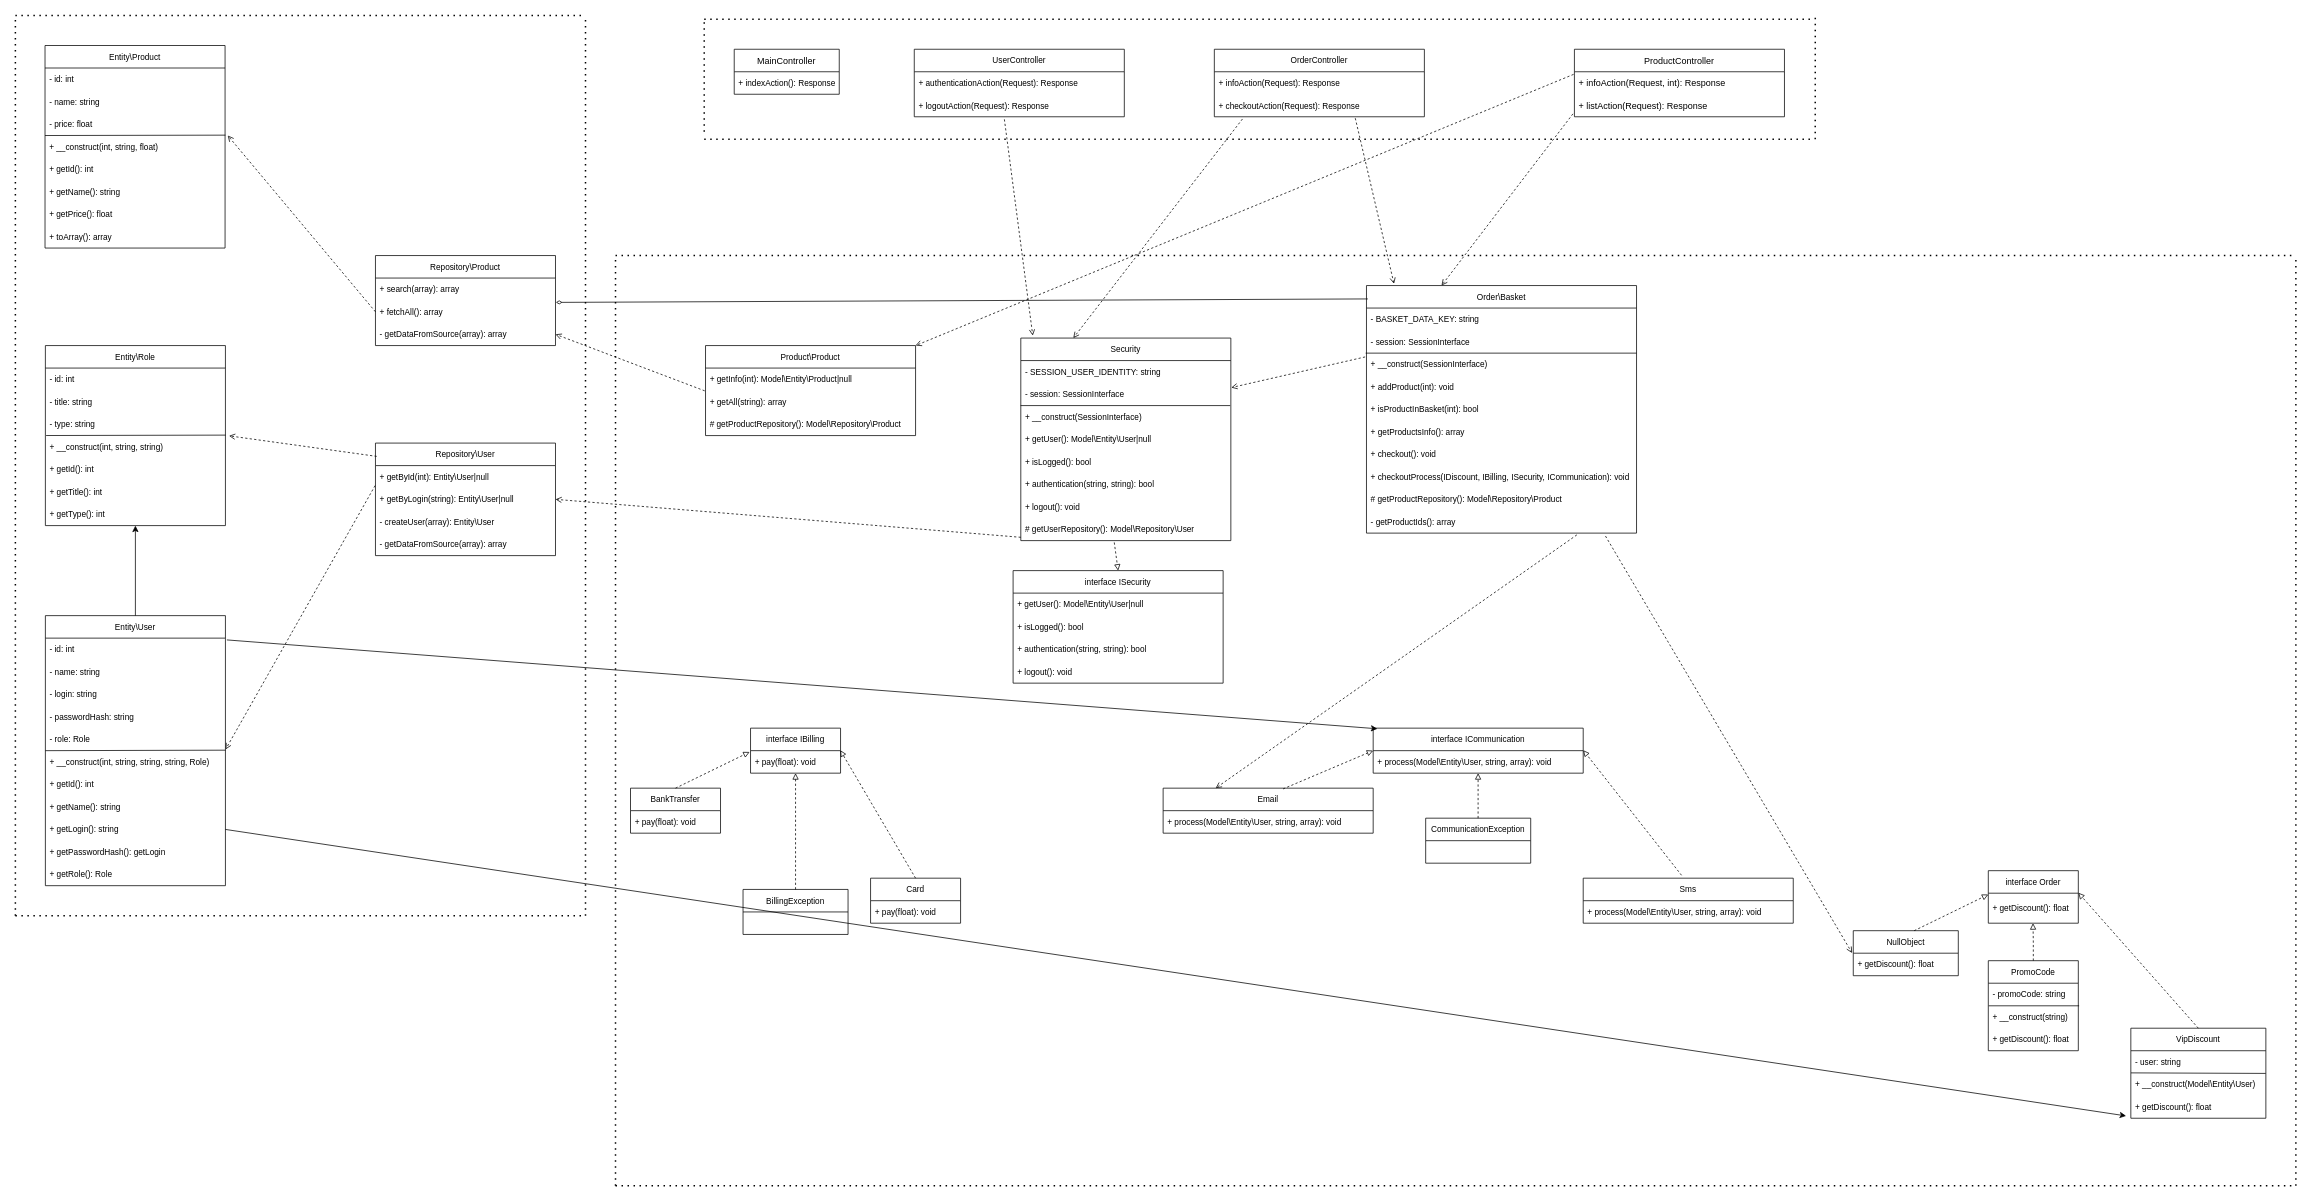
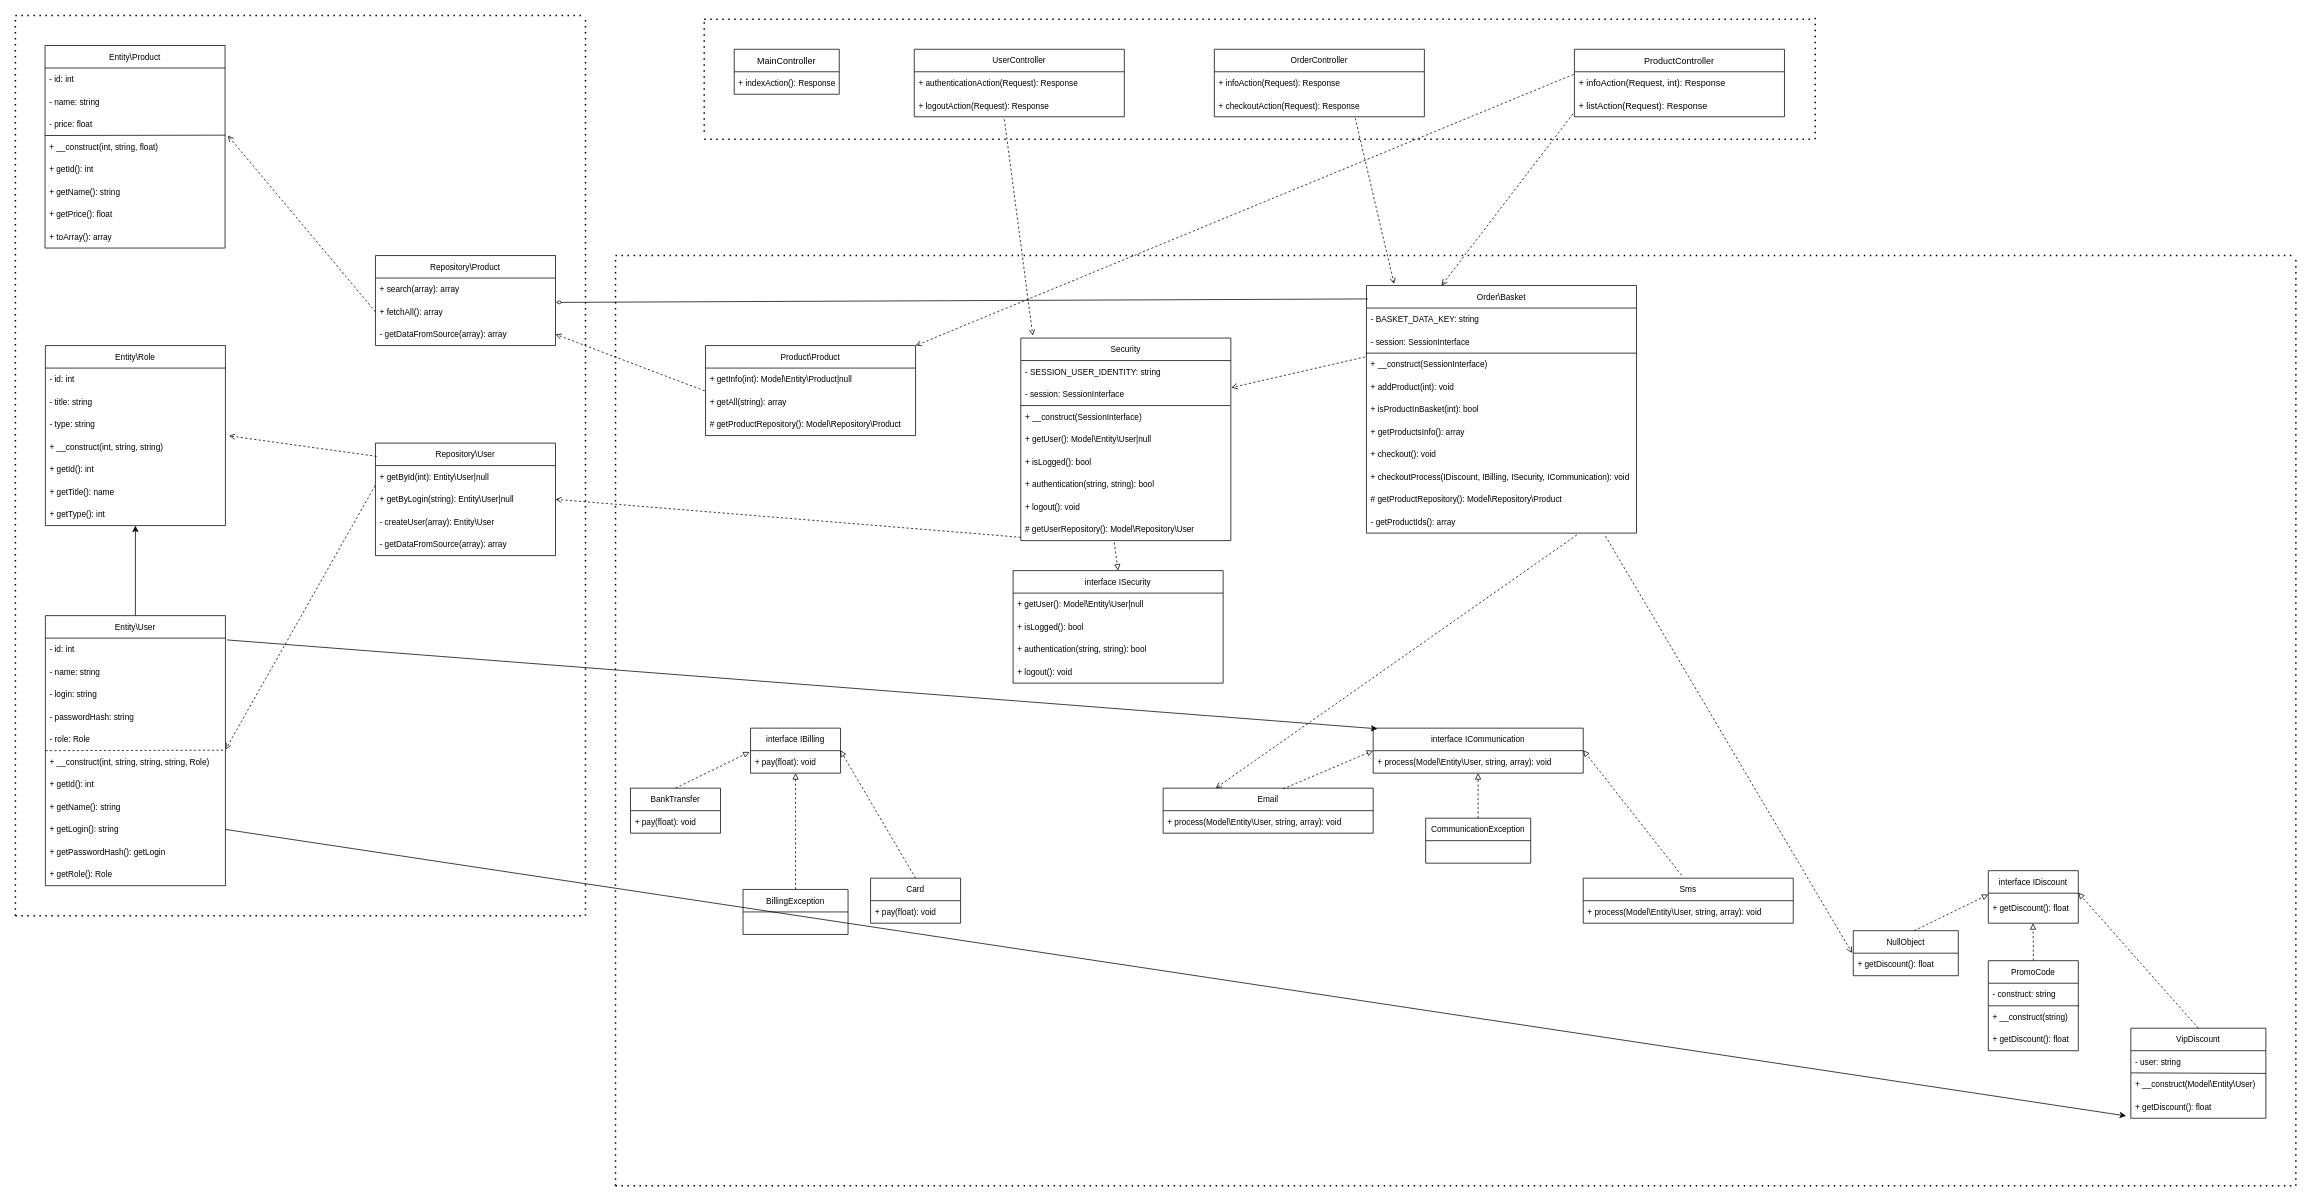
(1191, 185) -> none
(134, 435) -> none
(83, 492) -> (87, 492)
(134, 750) -> (134, 750)
(2033, 882) -> (2033, 882)
(2033, 994) -> (2033, 994)
